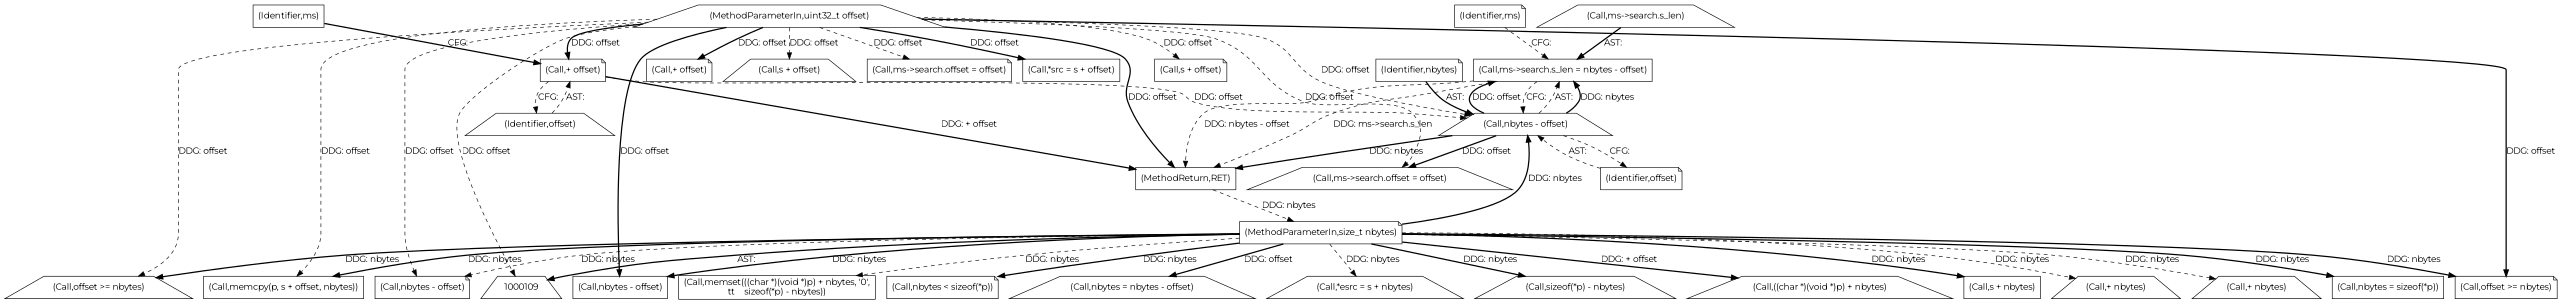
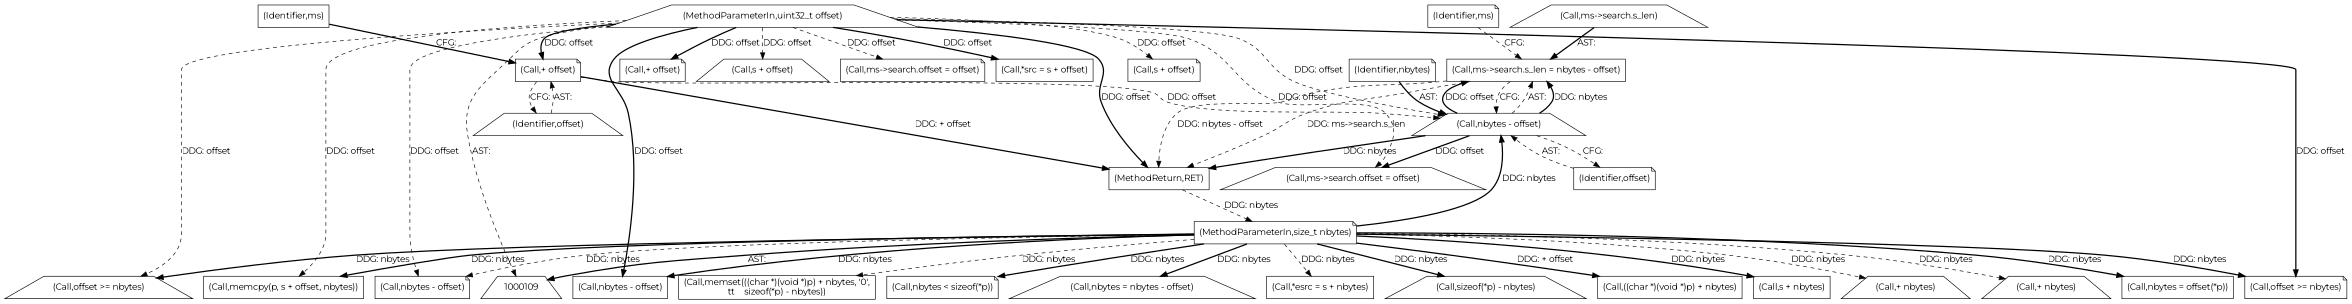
(486, 152) -> (483, 152)
(1268, 260) -> (1244, 260)
(1365, 287) -> (1320, 287)
(1820, 287) -> (1670, 287)
(2388, 287) -> (2178, 287)
